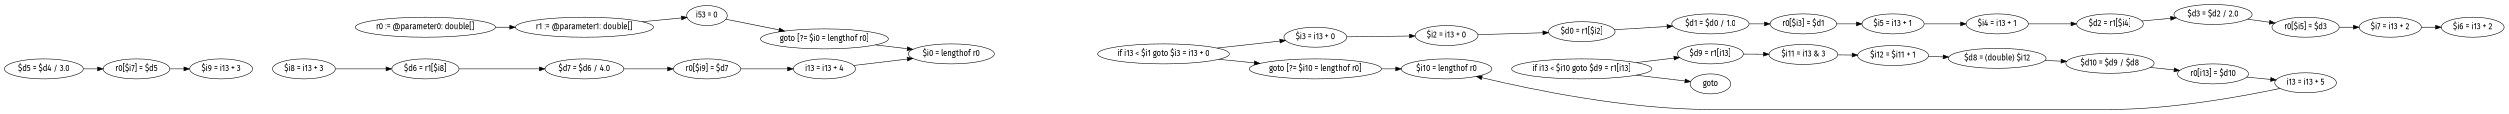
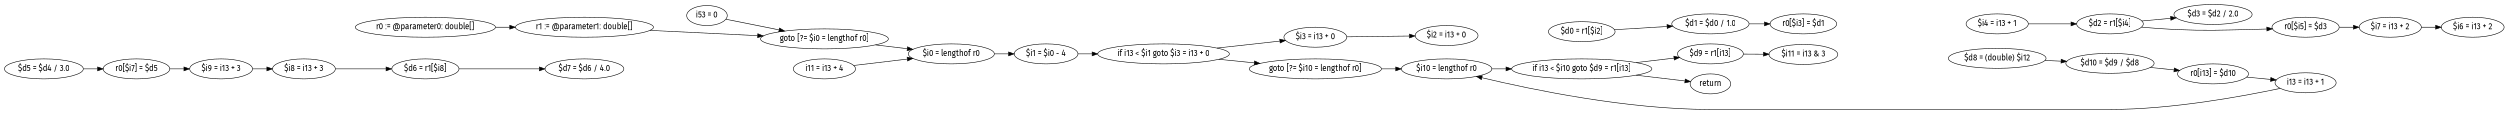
(662, 20) -> (704, 33)
(2259, 21) -> (2204, 30)
(1893, 24) -> none
(1510, 34) -> none
none -> (1046, 54)
(1893, 56) -> none
none -> (260, 69)
(707, 69) -> none
(824, 69) -> (824, 69)
none -> (1499, 69)
(2306, 83) -> (2306, 83)
(1710, 84) -> (1710, 84)
